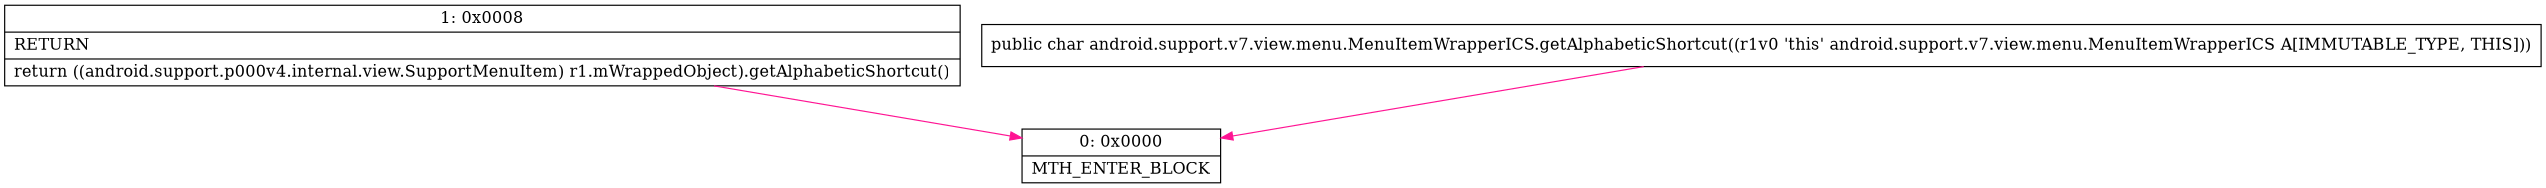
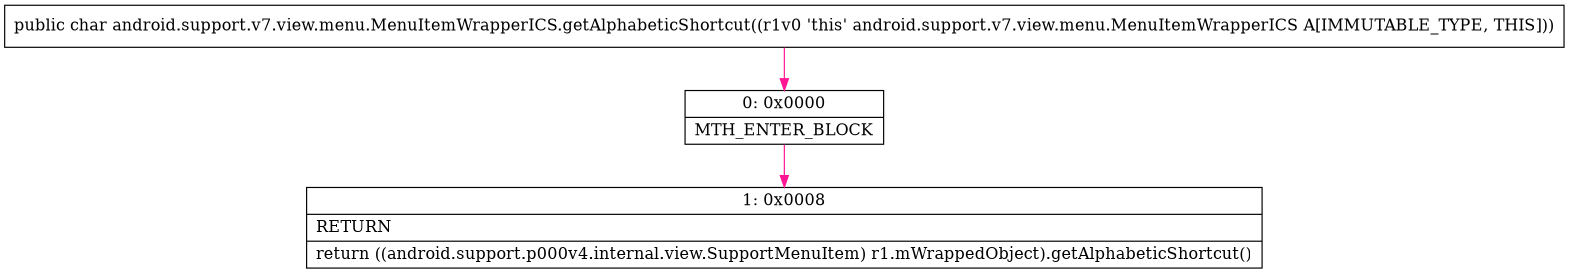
(862, 111) -> (784, 160)
